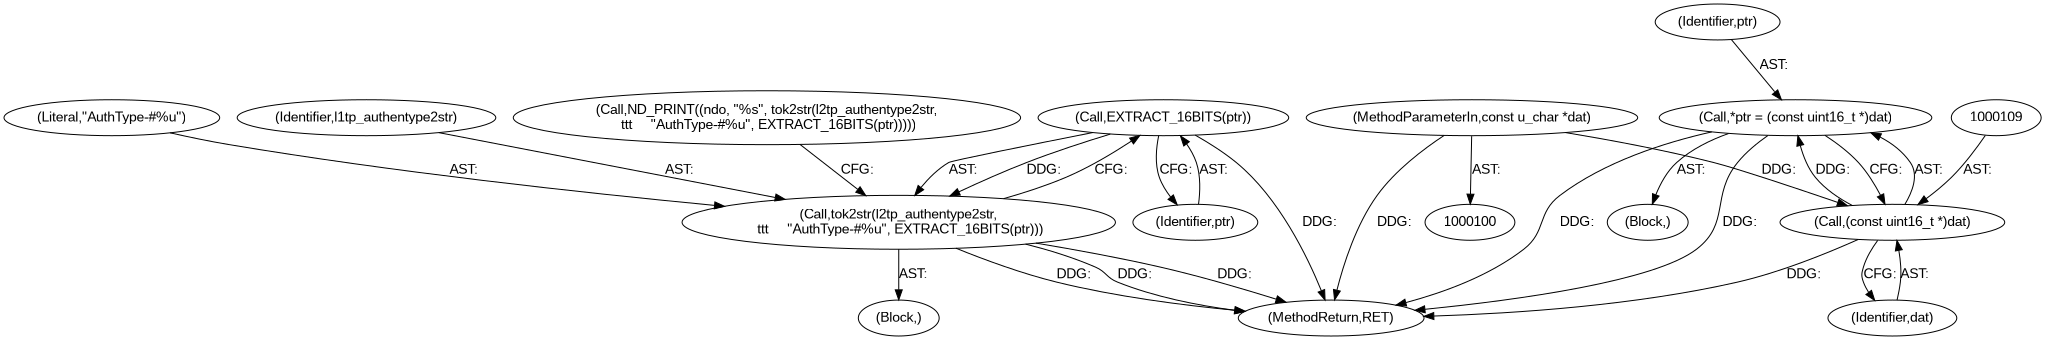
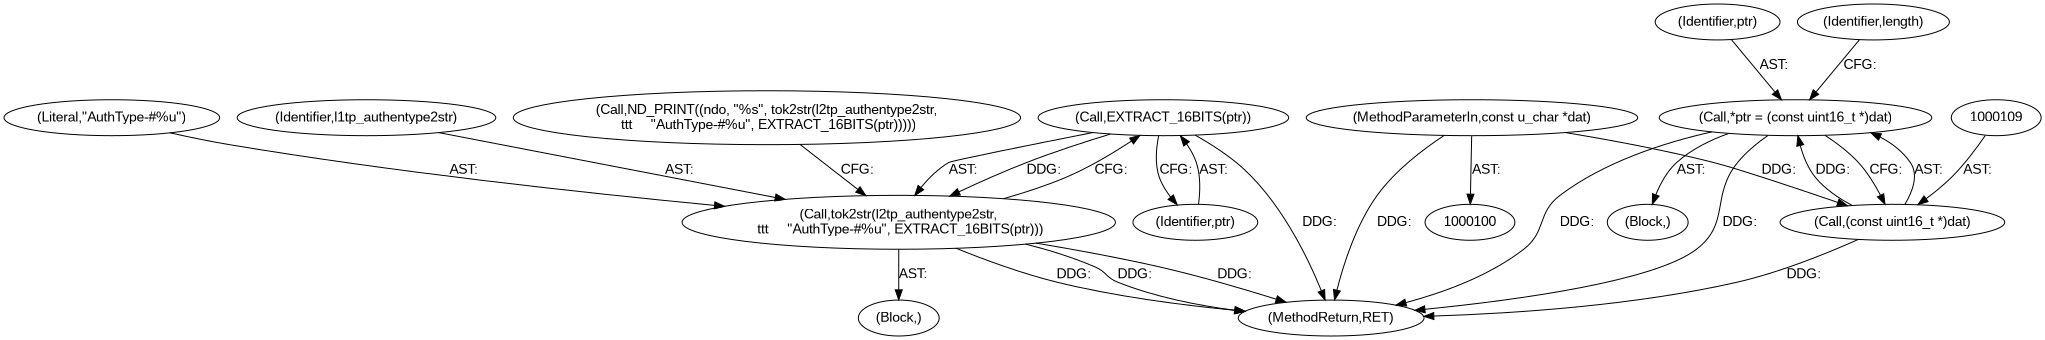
none -> (1873, 22)
(1892, 318) -> none
